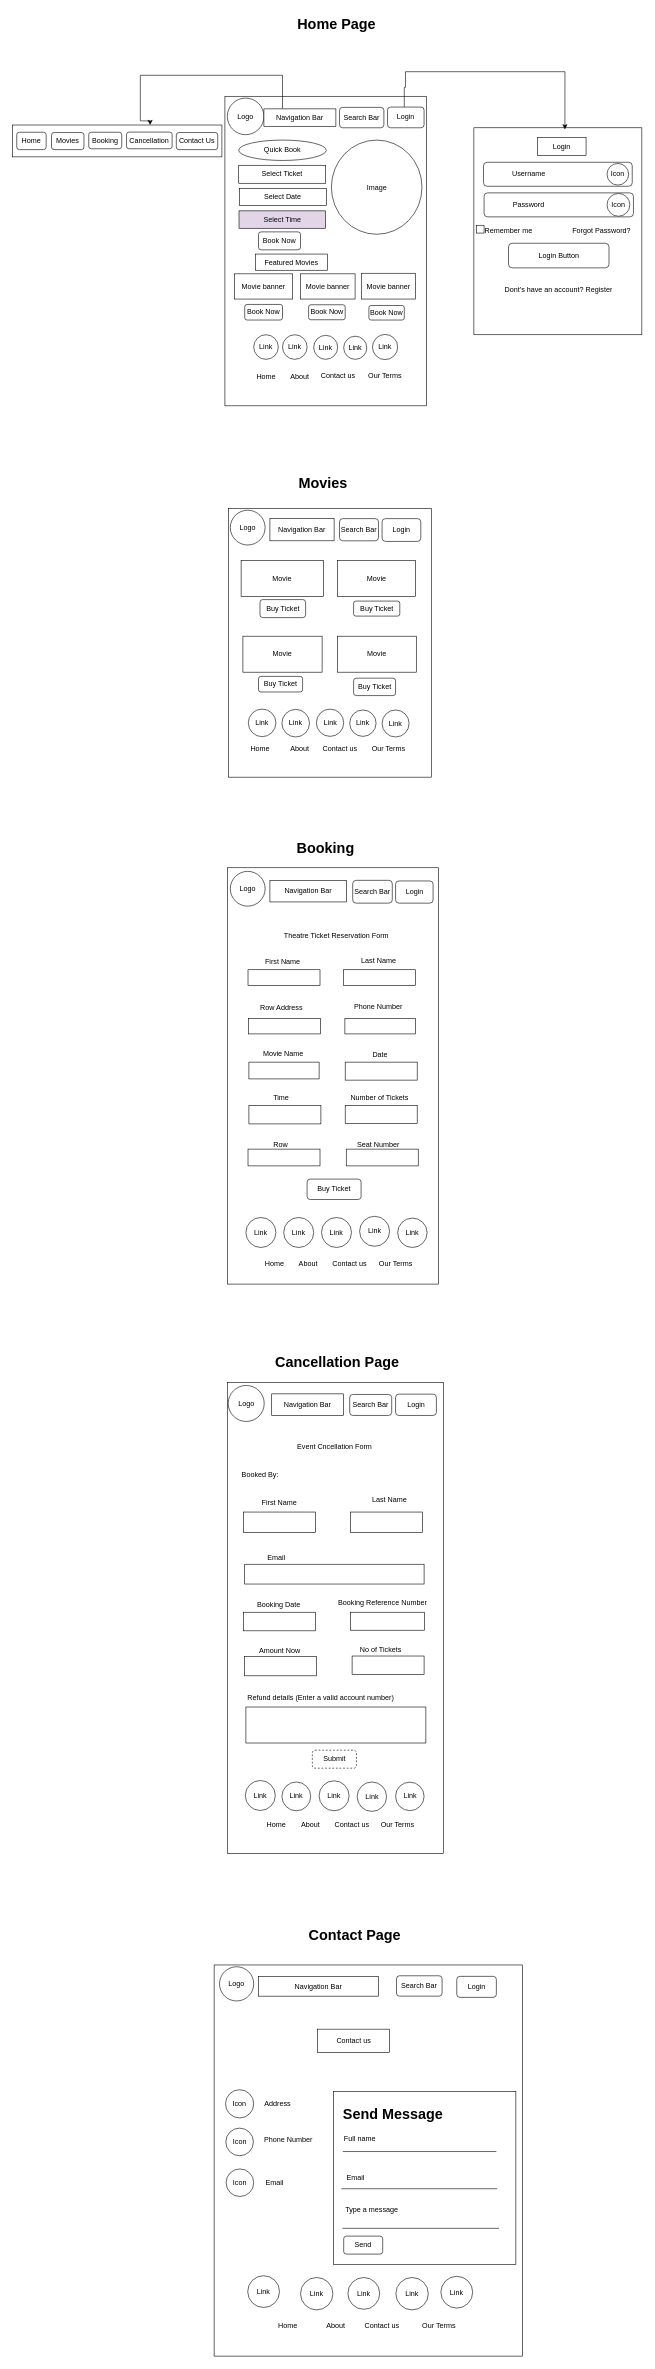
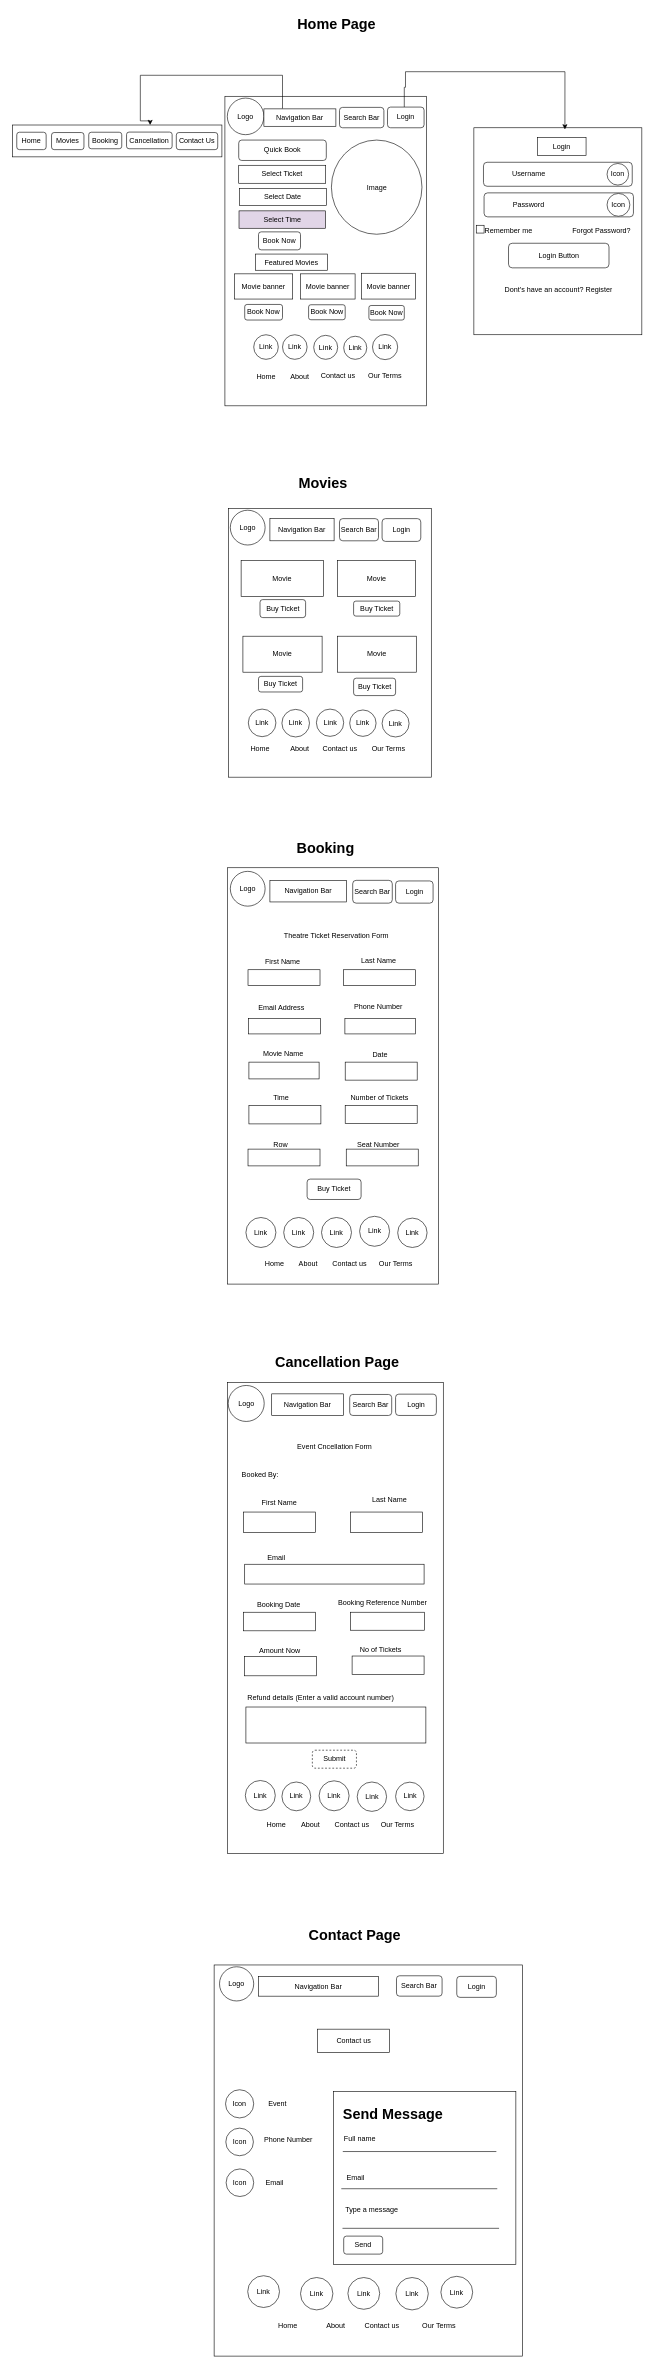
(282, 150) -> (282, 150)
(281, 1008) -> (281, 1008)
(278, 2105) -> (278, 2105)
